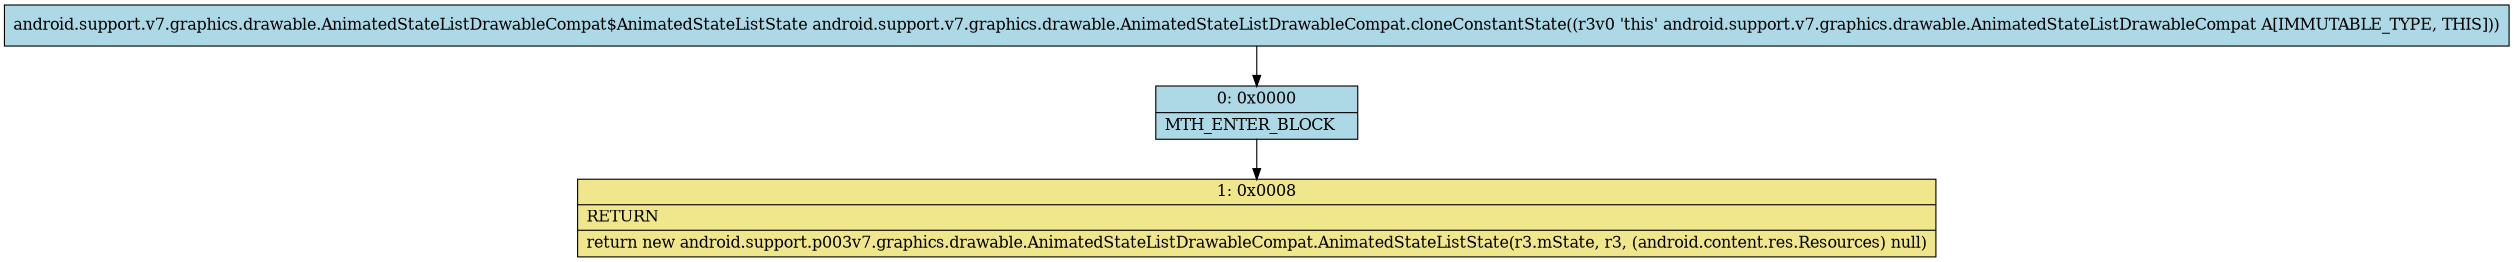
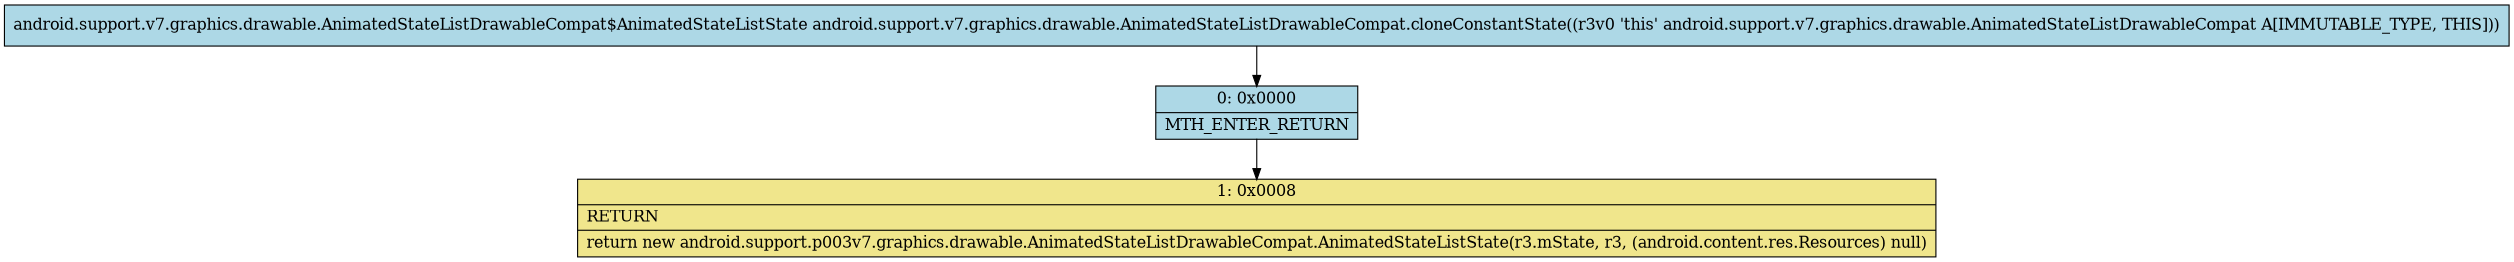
(1250, 125) -> (1257, 125)
